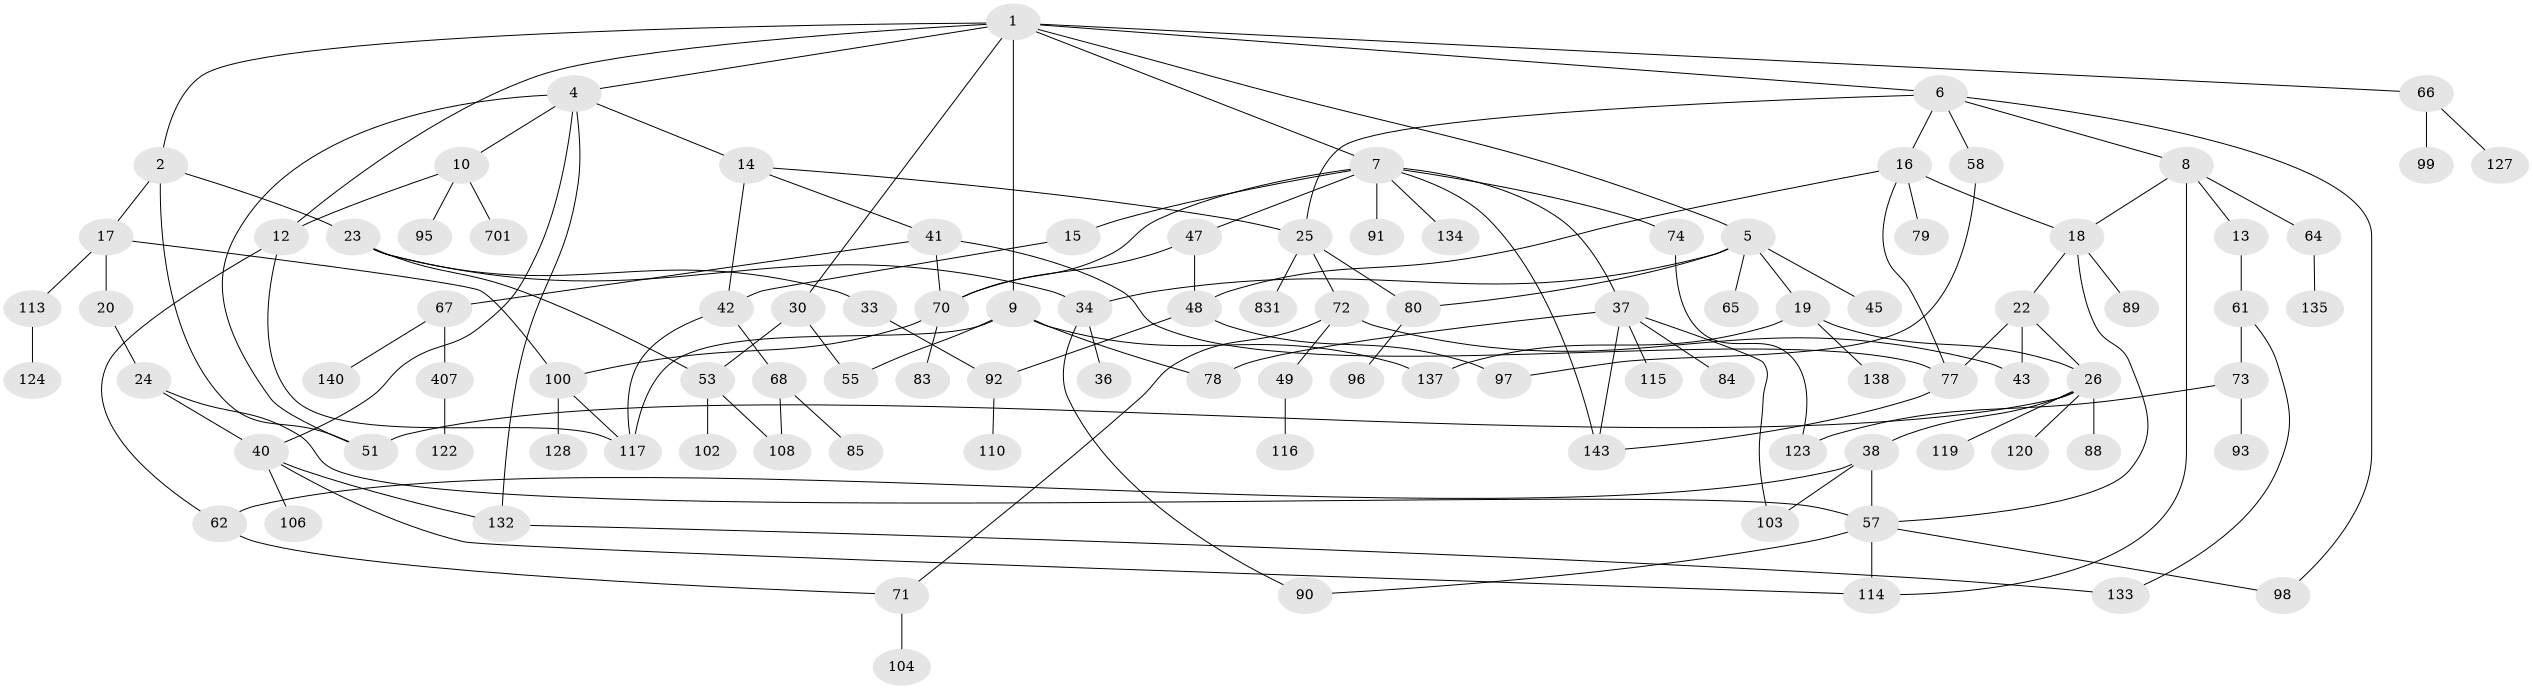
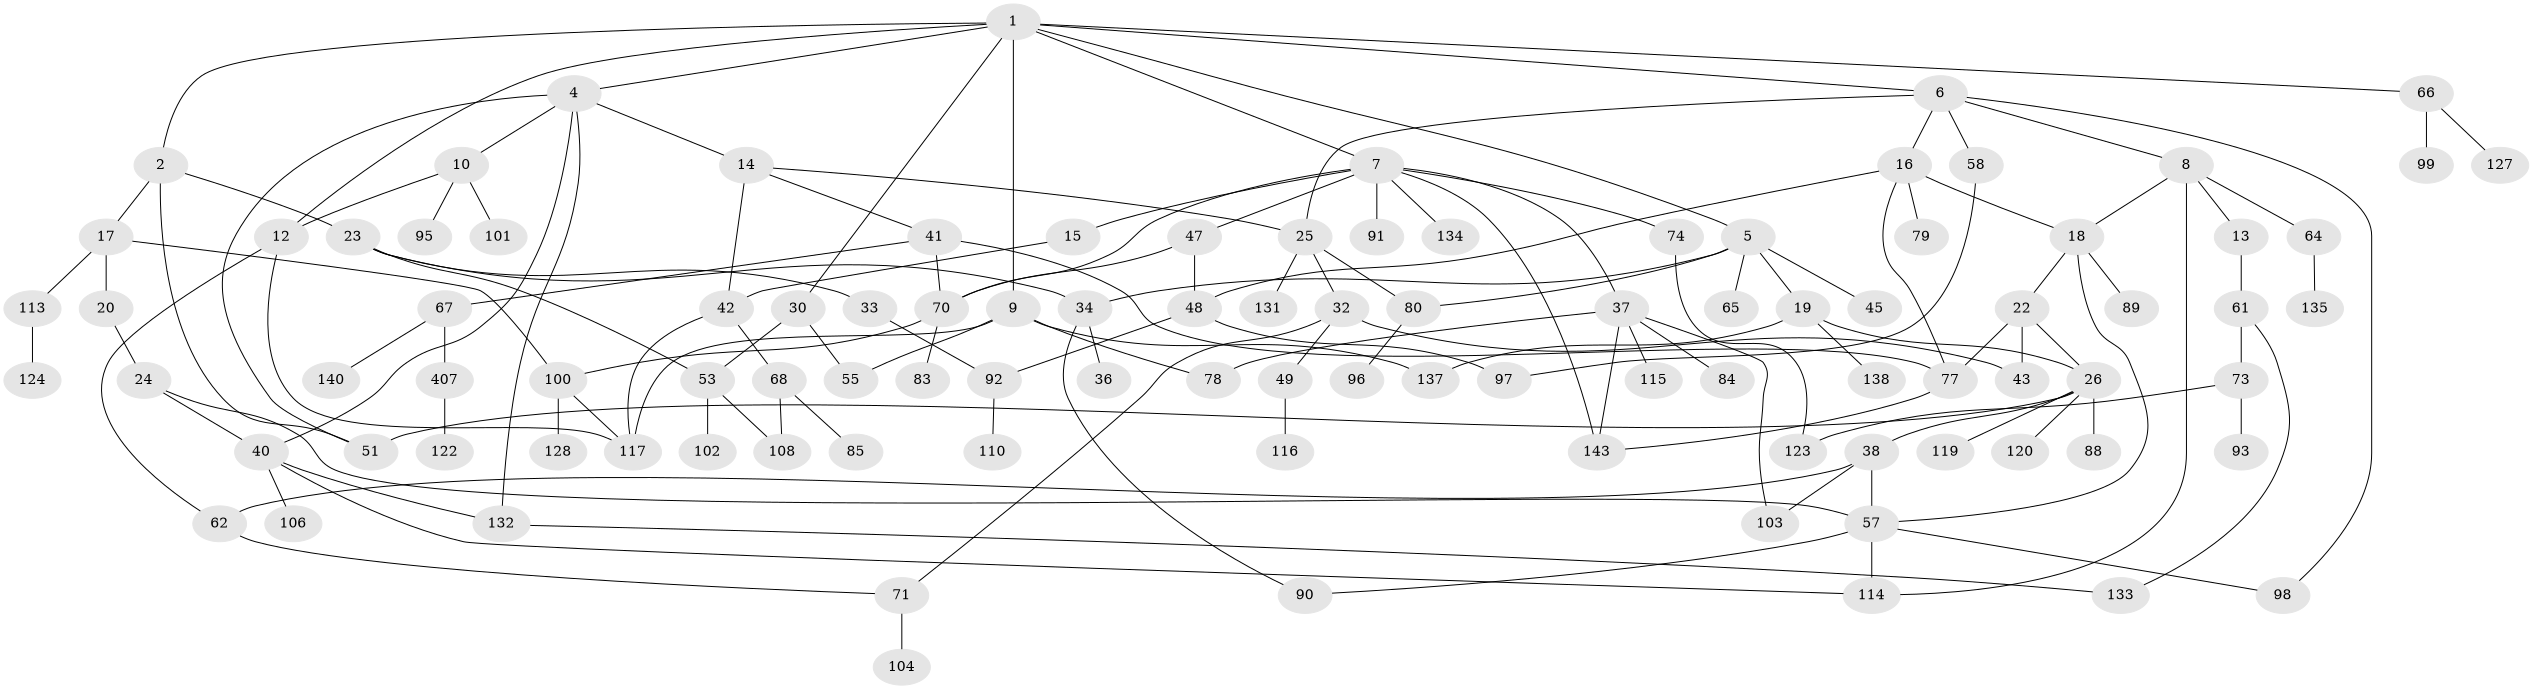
(499, 237) -> (499, 237)
(1268, 309) -> (1268, 309)
(1342, 309) -> (1342, 309)
